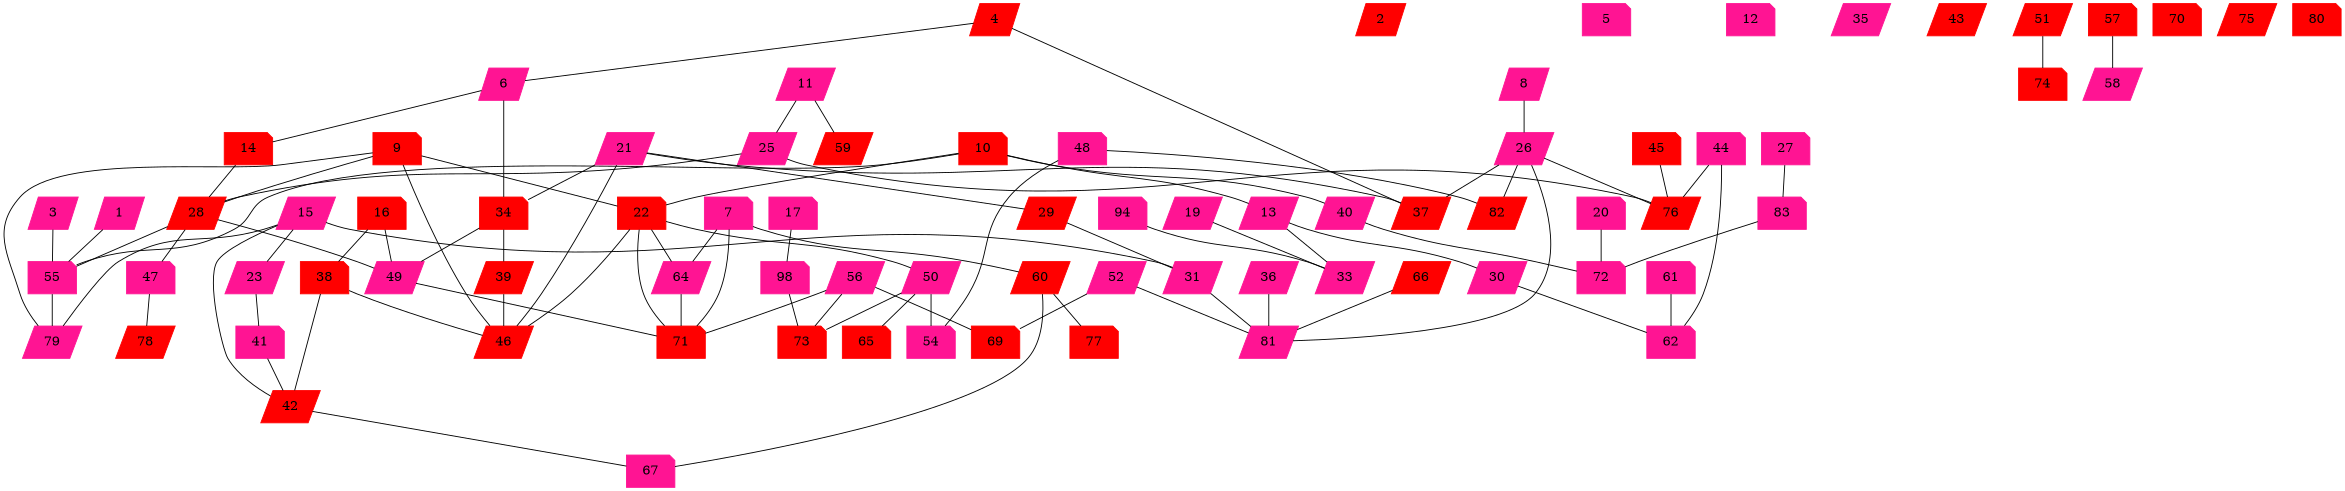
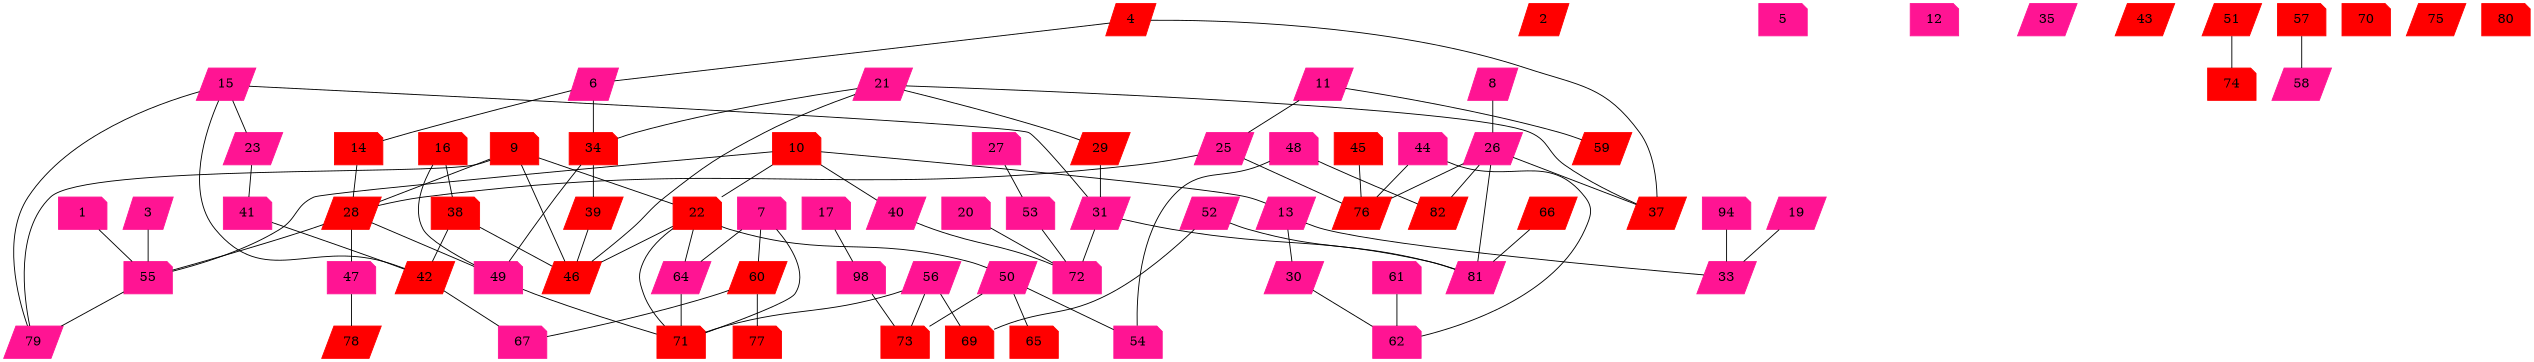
(119, 213) -> (83, 213)
(1782, 213) -> (1031, 213)
none -> (1089, 246)
(394, 278) -> (498, 278)
(1269, 278) -> none
